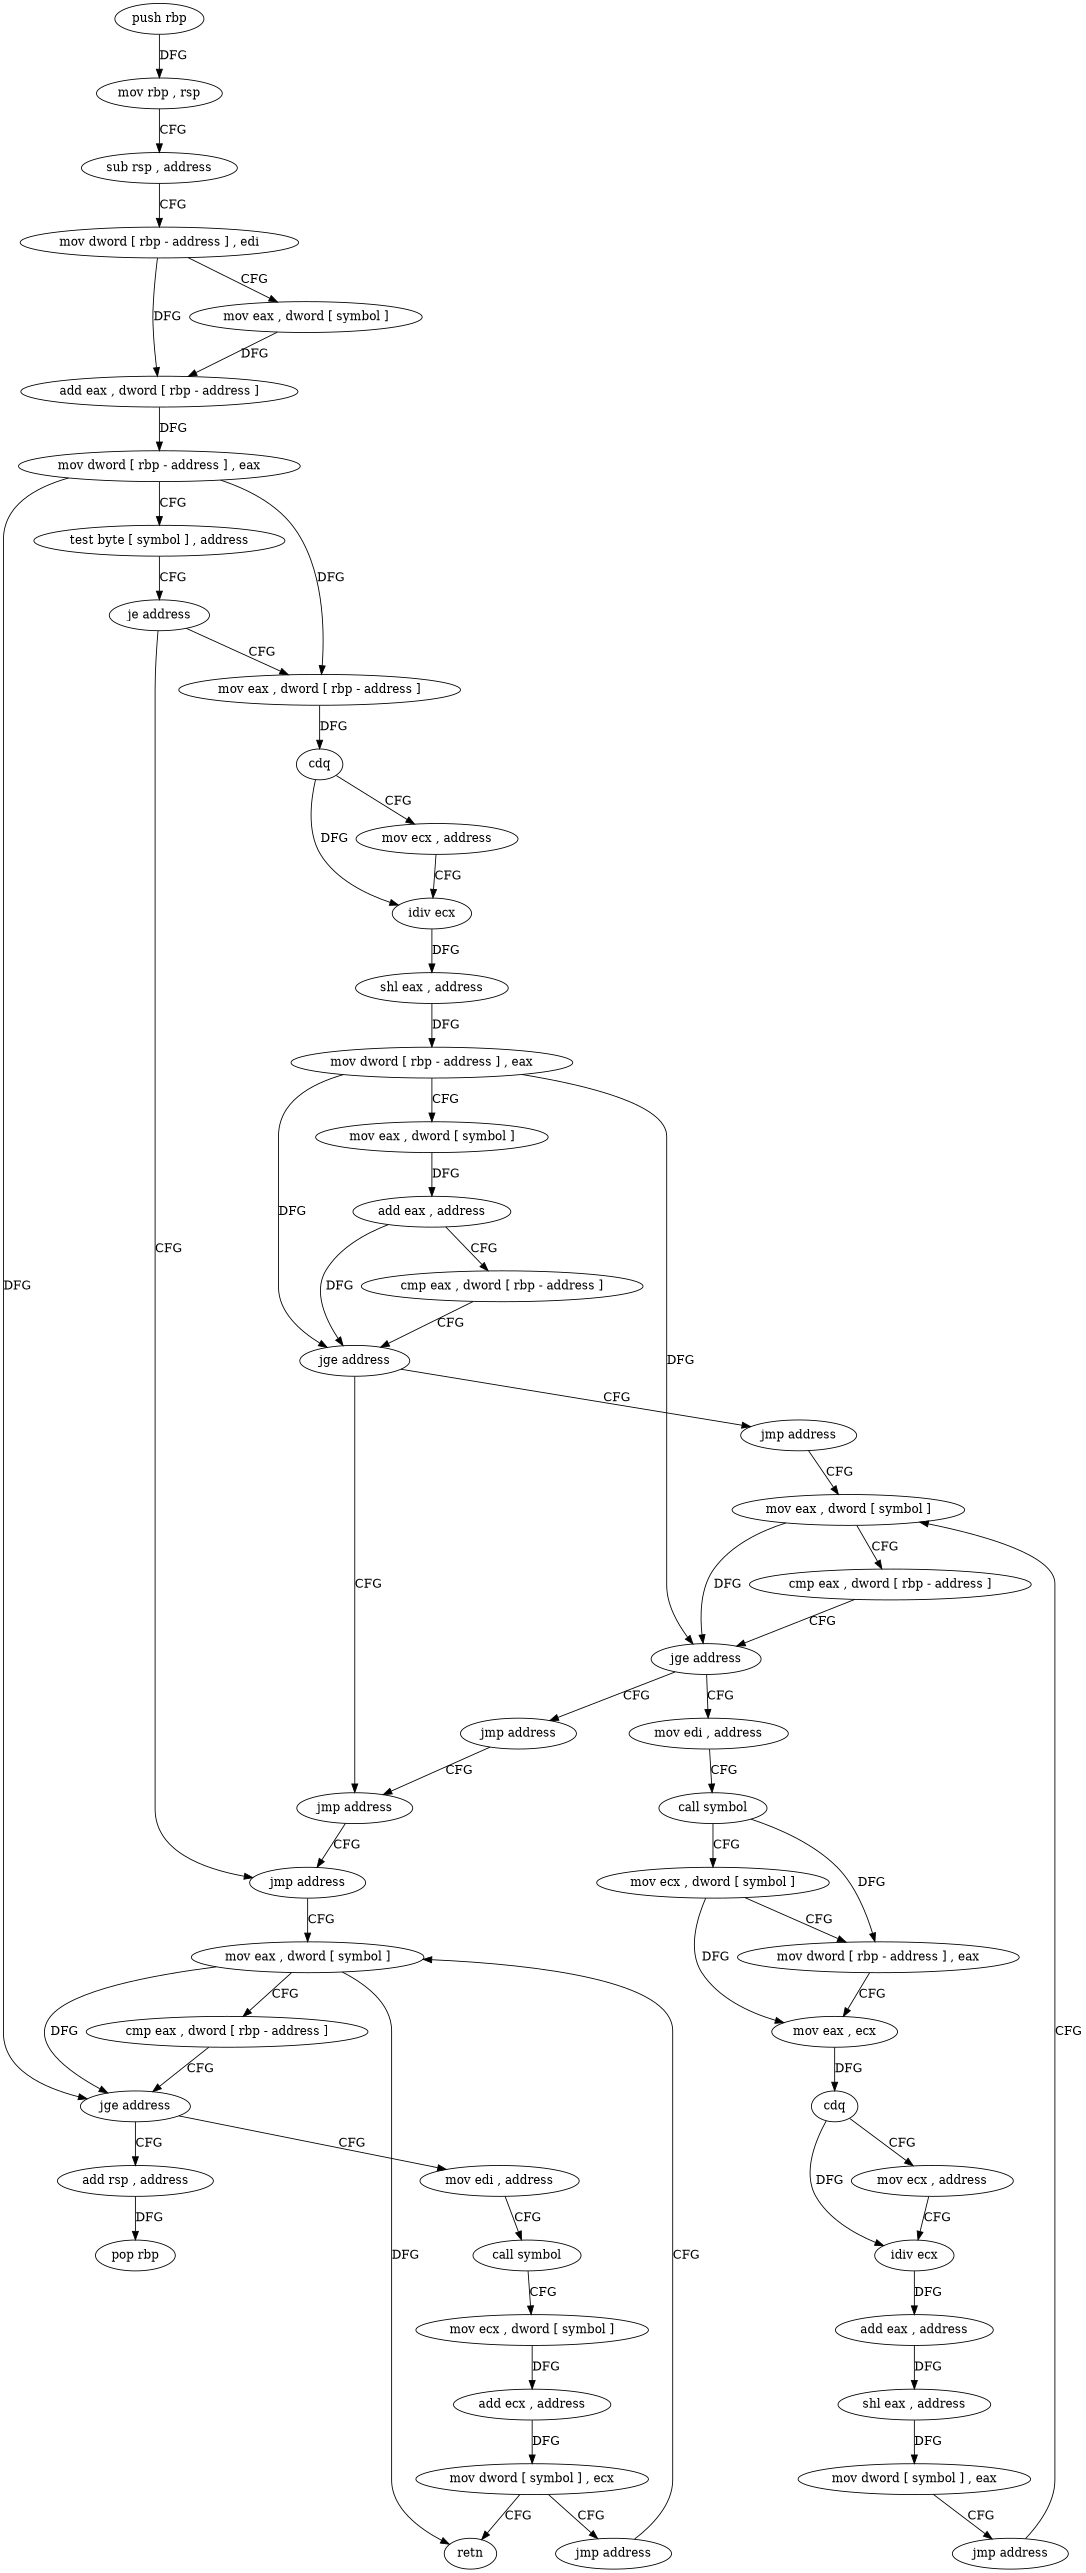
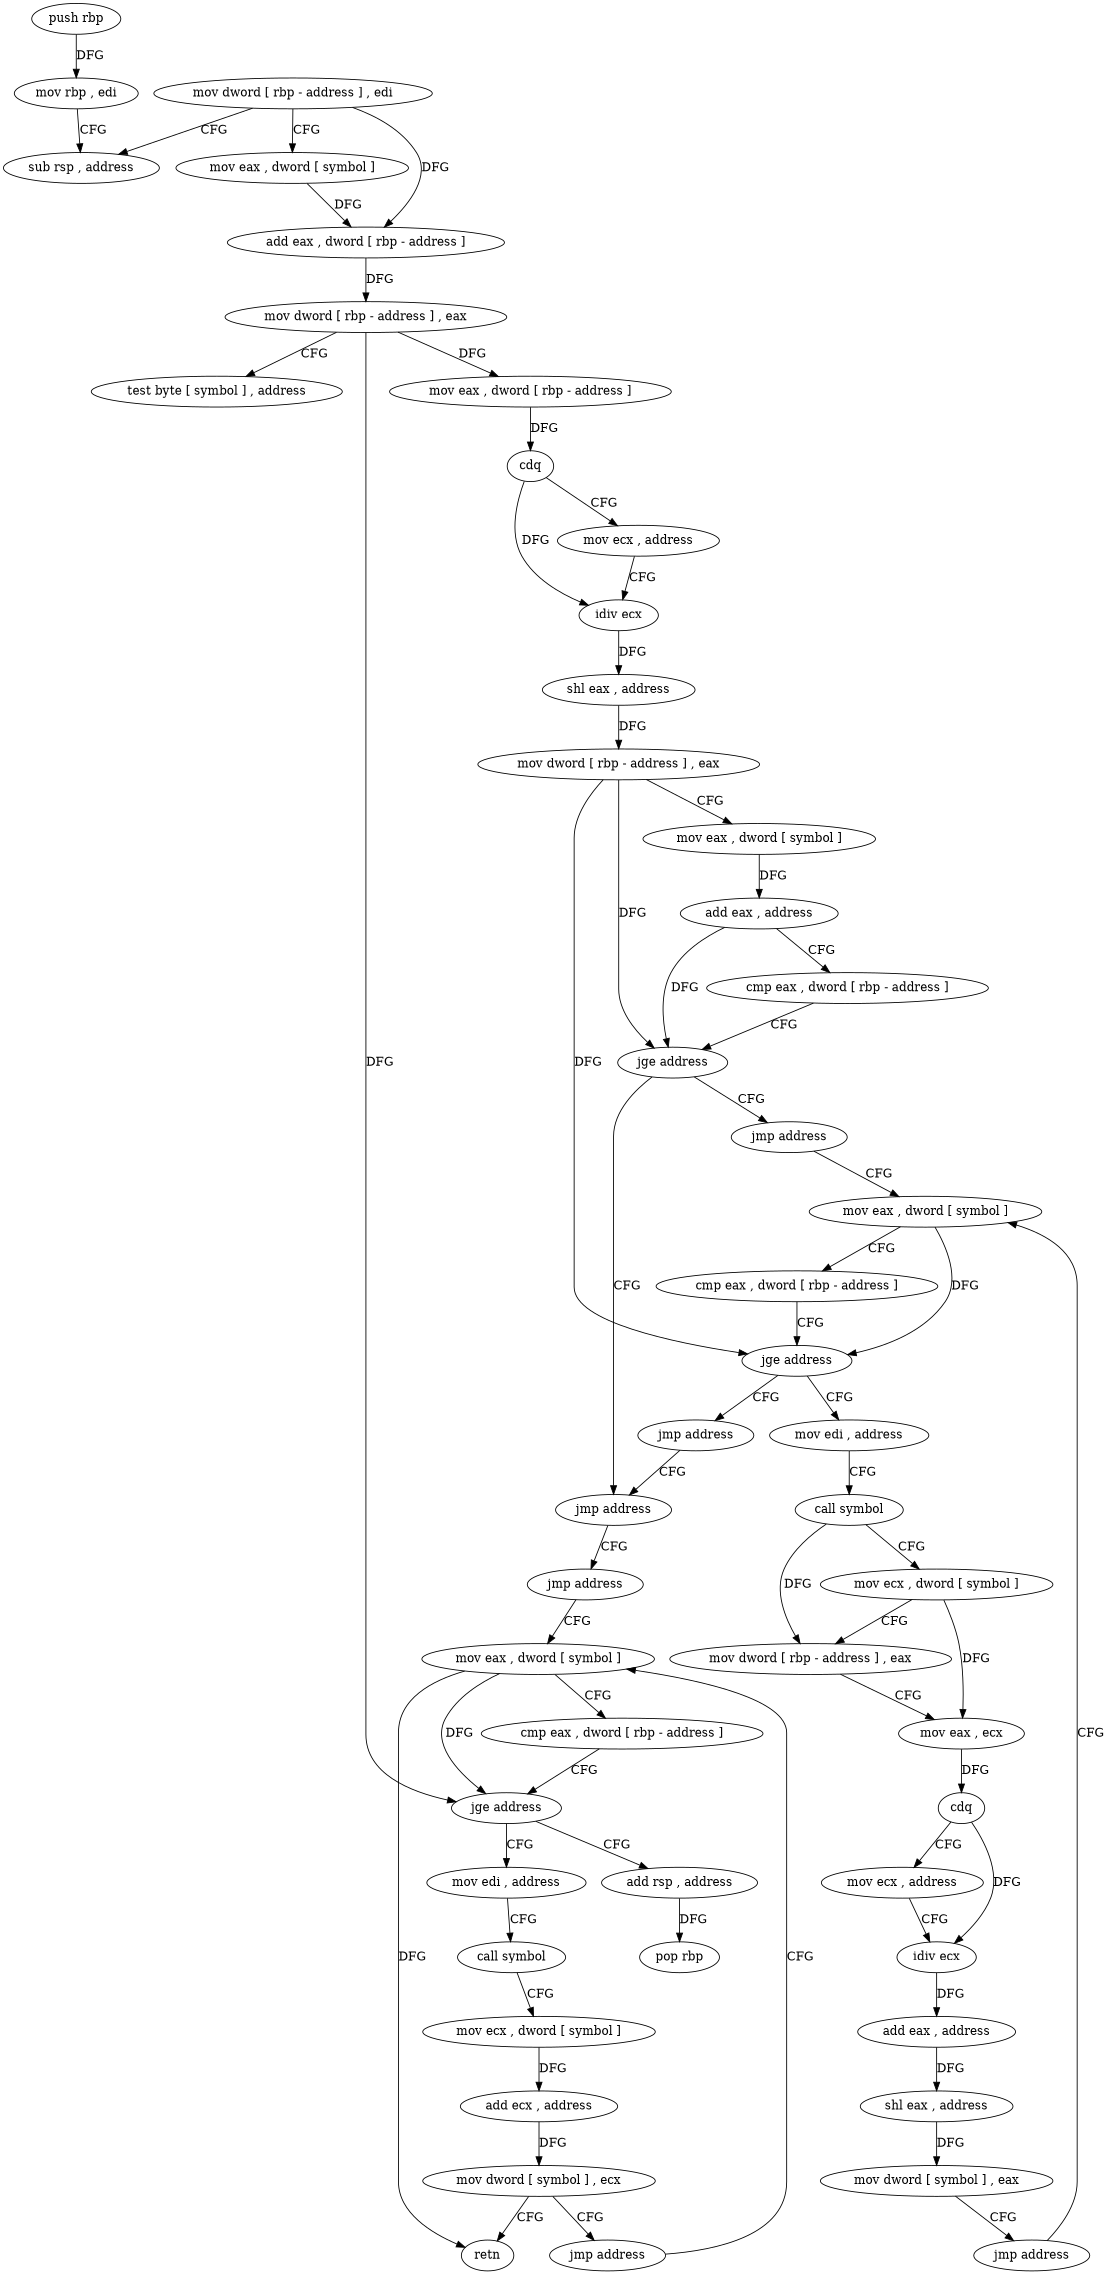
(159, 93) -> (76, 93)
(159, 201) -> (190, 130)
(159, 615) -> none
